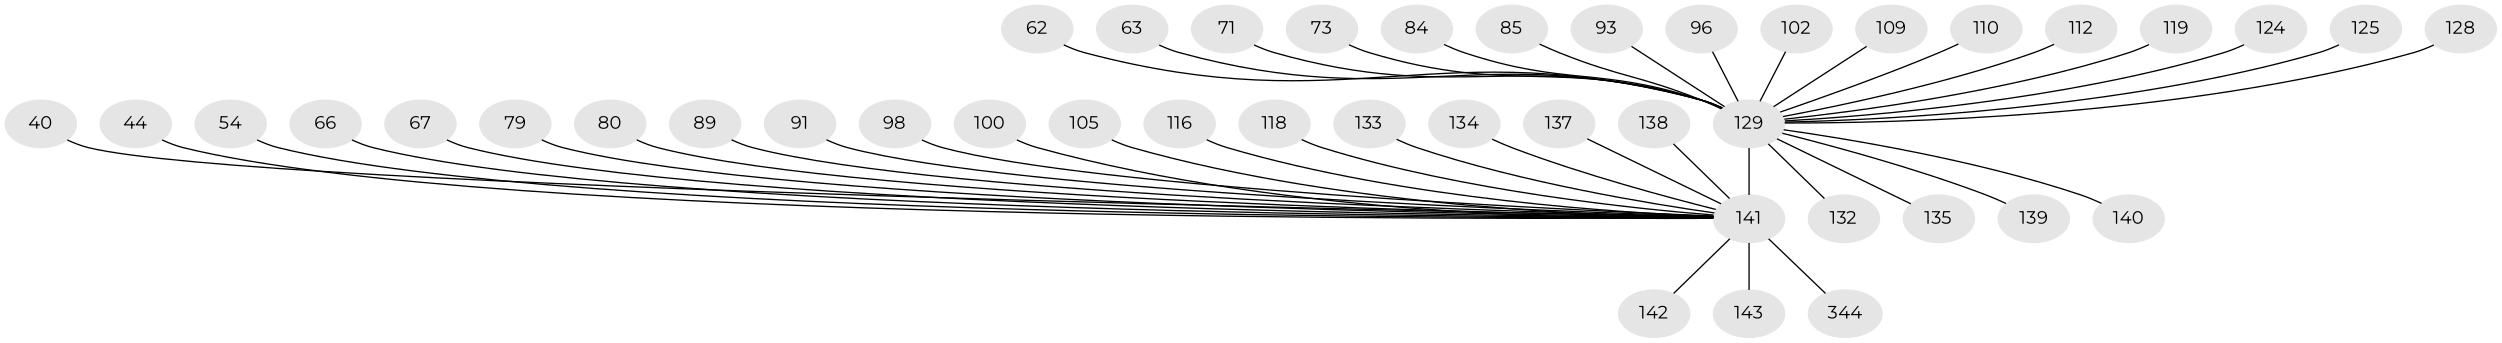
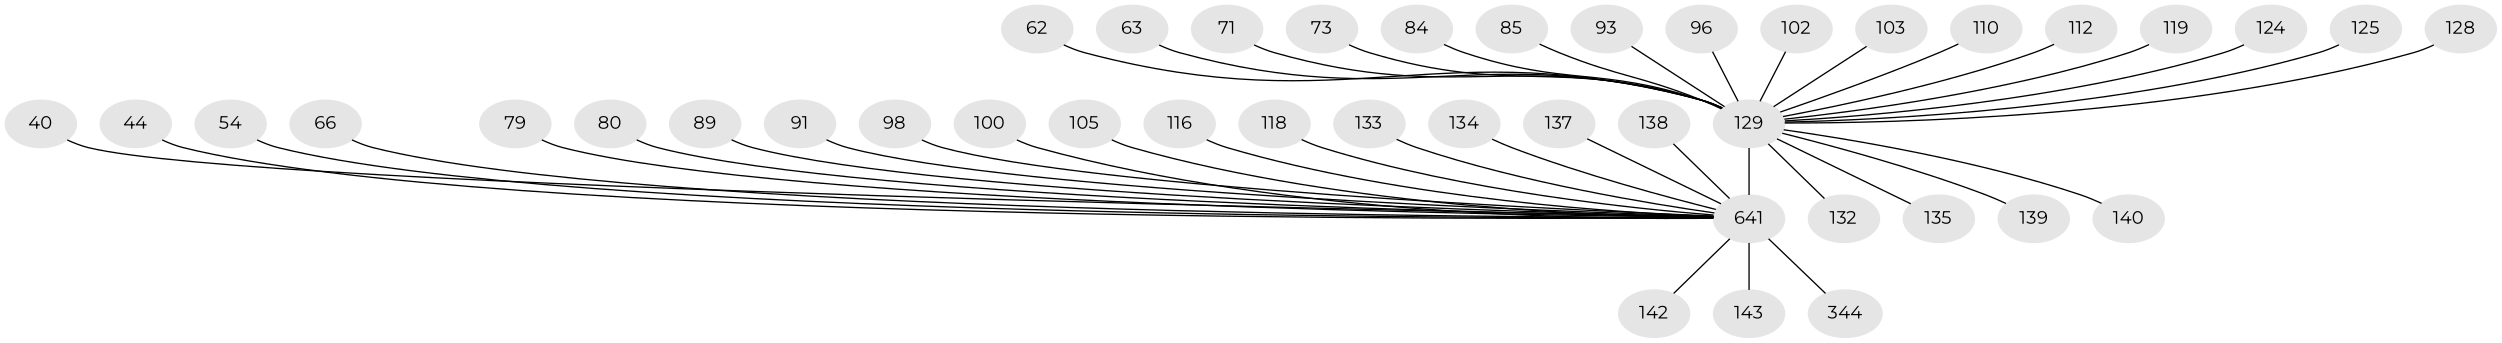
(1891, 29) -> (1891, 29)
(420, 124) -> none
(1749, 219) -> (1749, 219)
